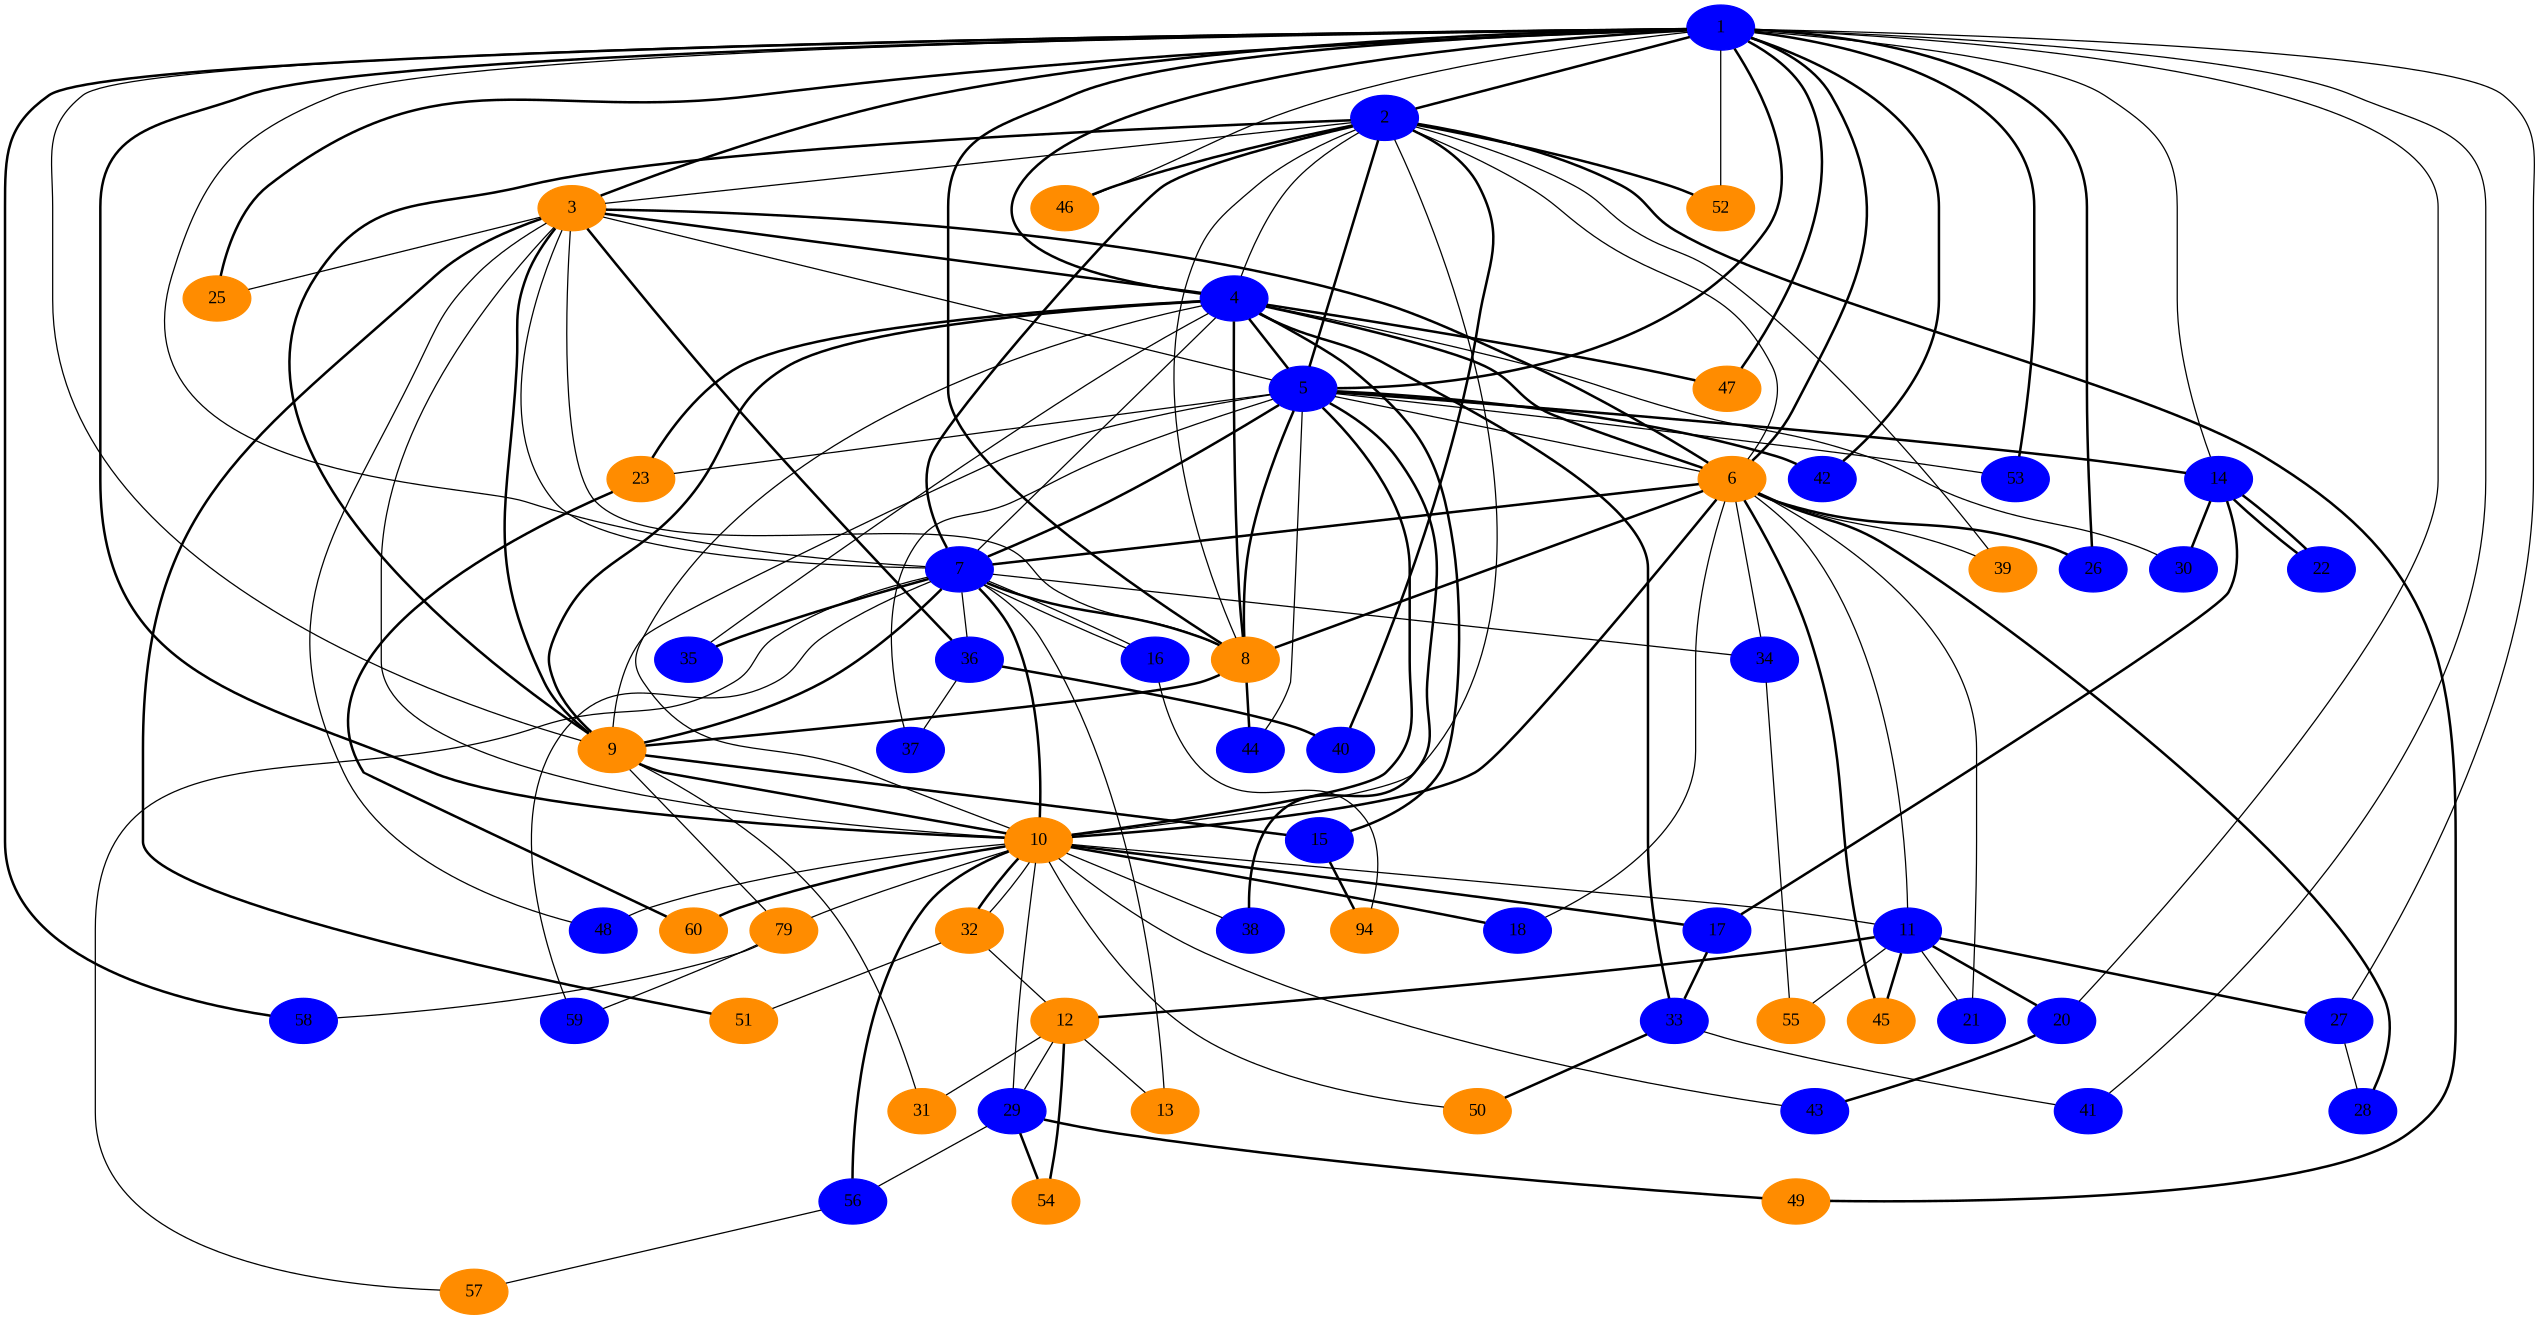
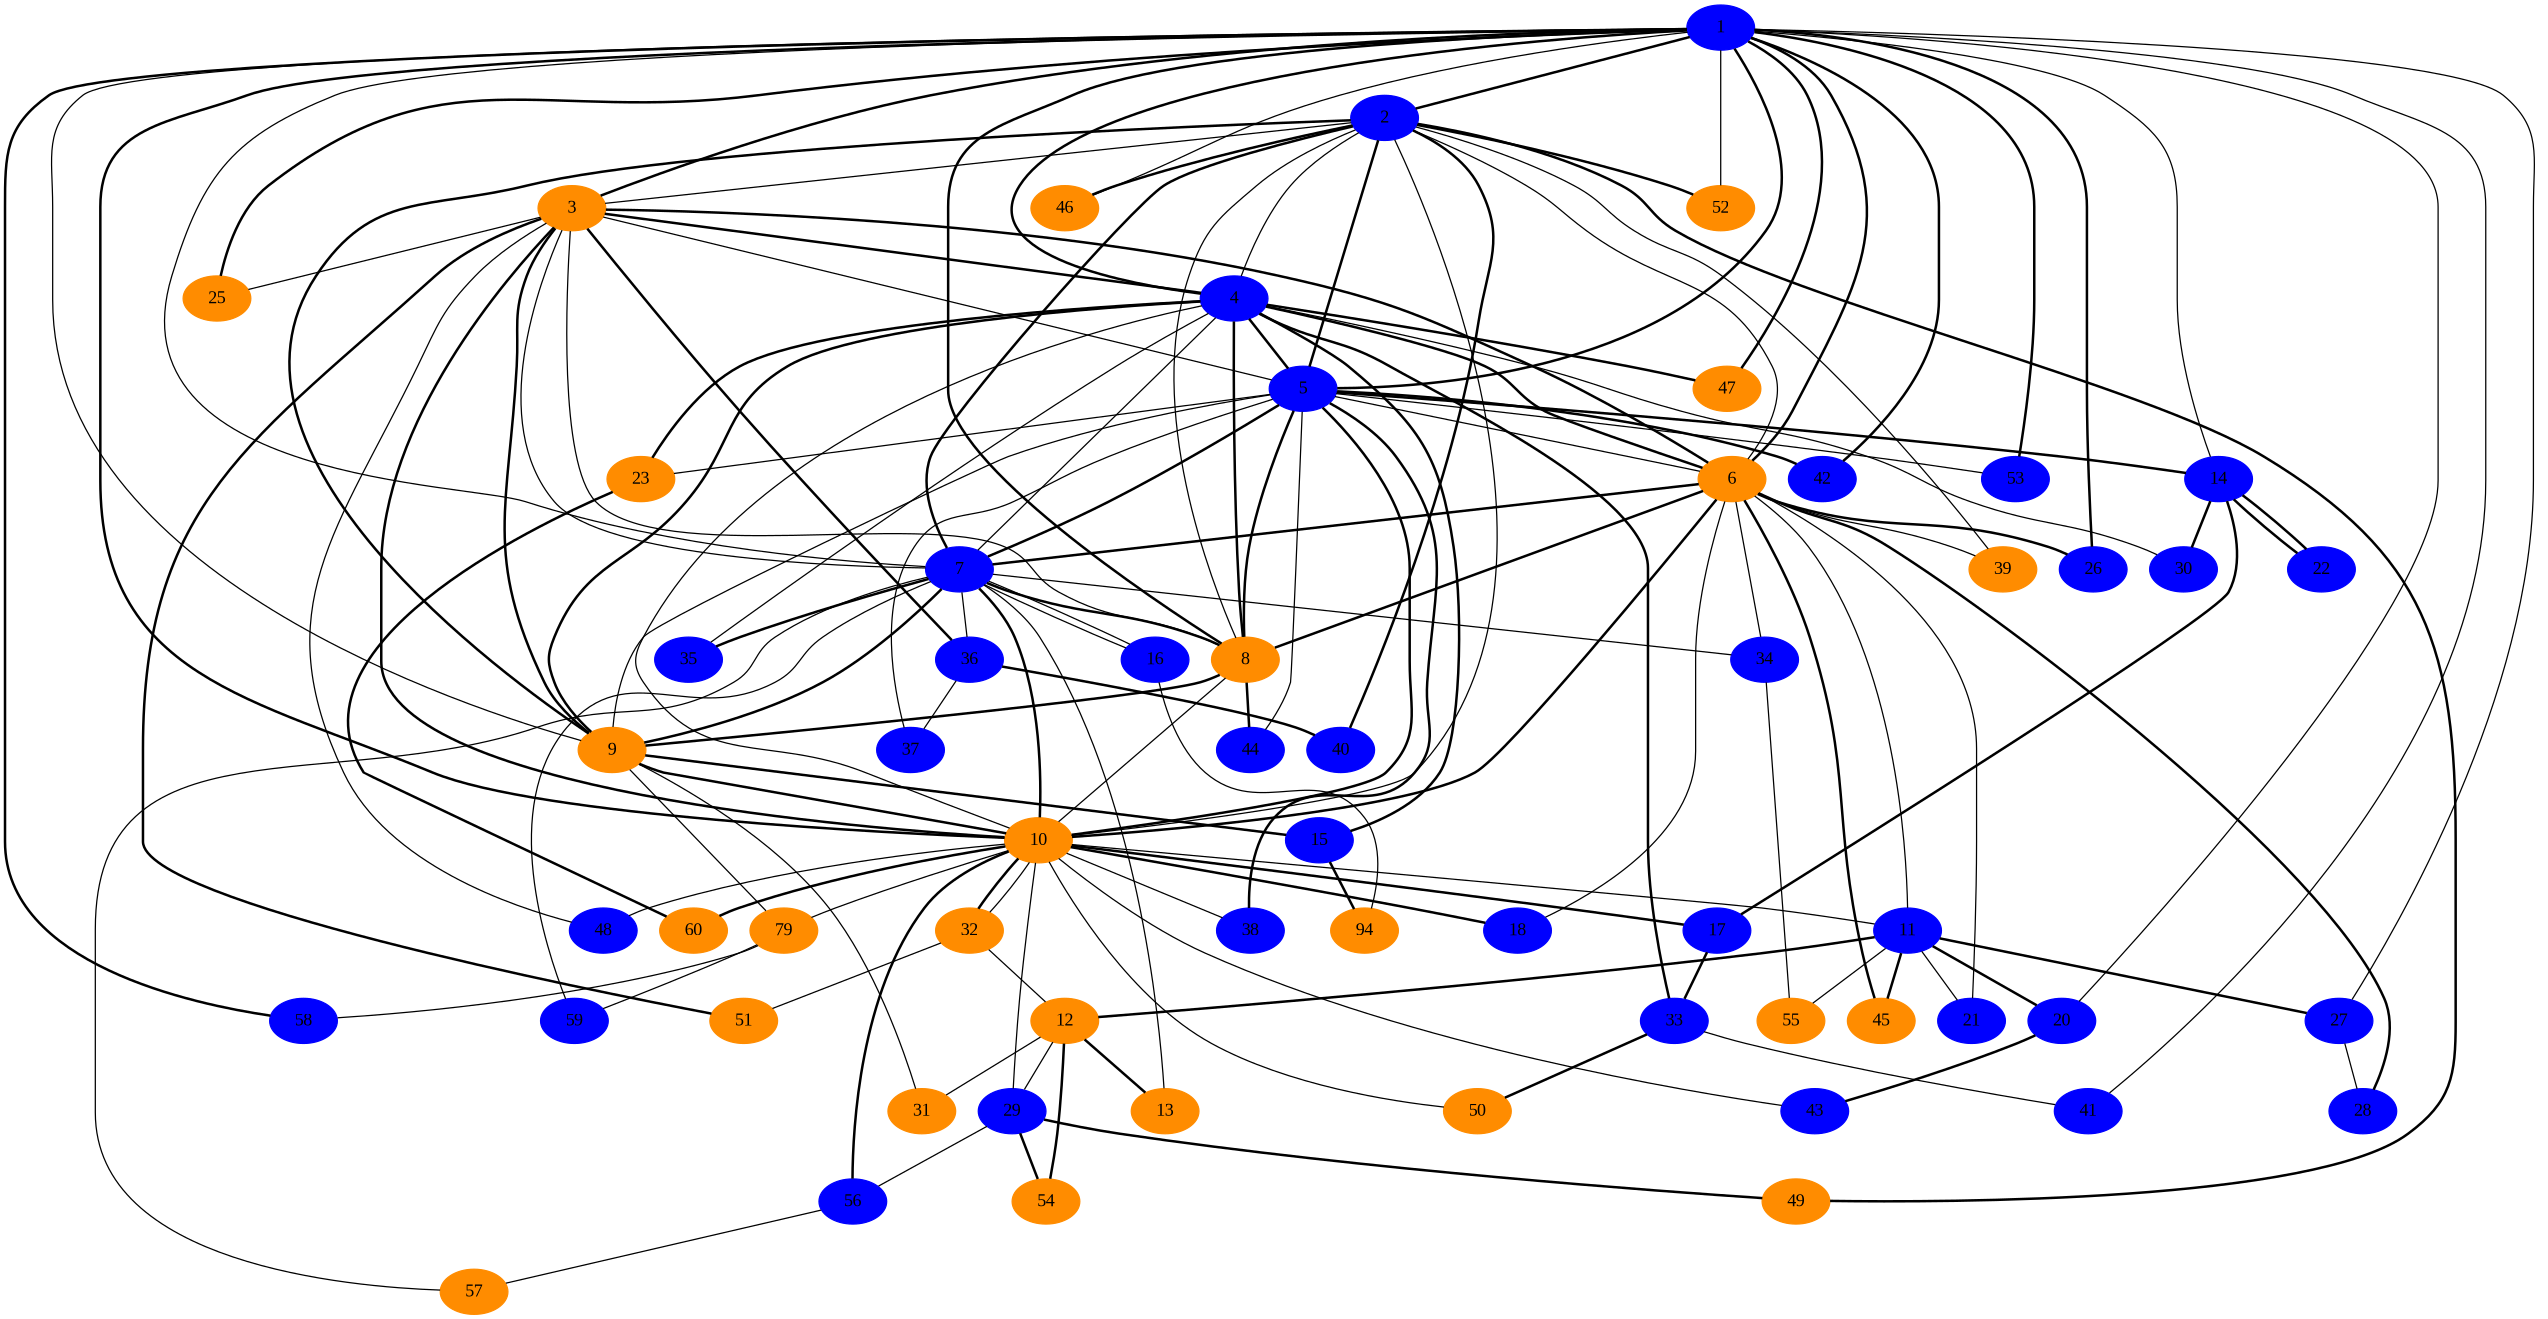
(441, 730) -> (441, 730)
none -> (1142, 750)
(1115, 1066) -> (1115, 1066)
